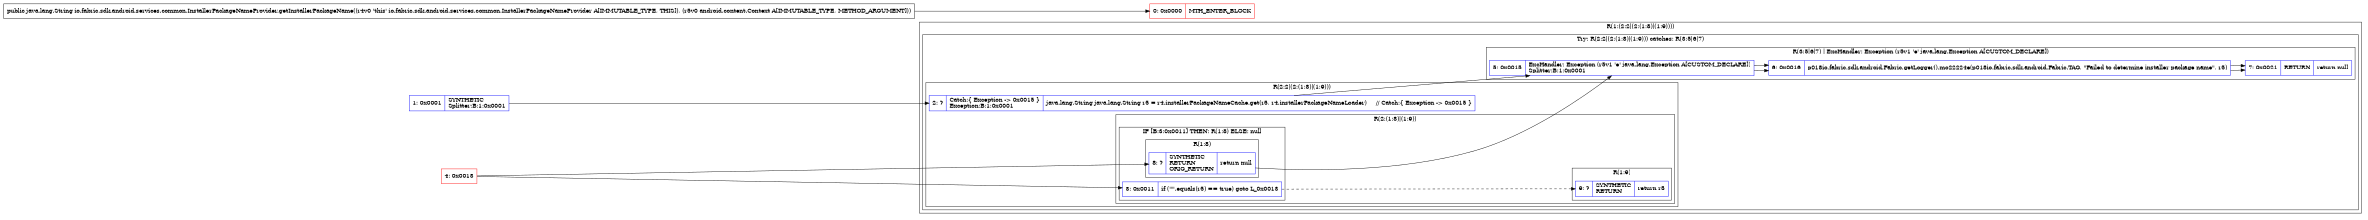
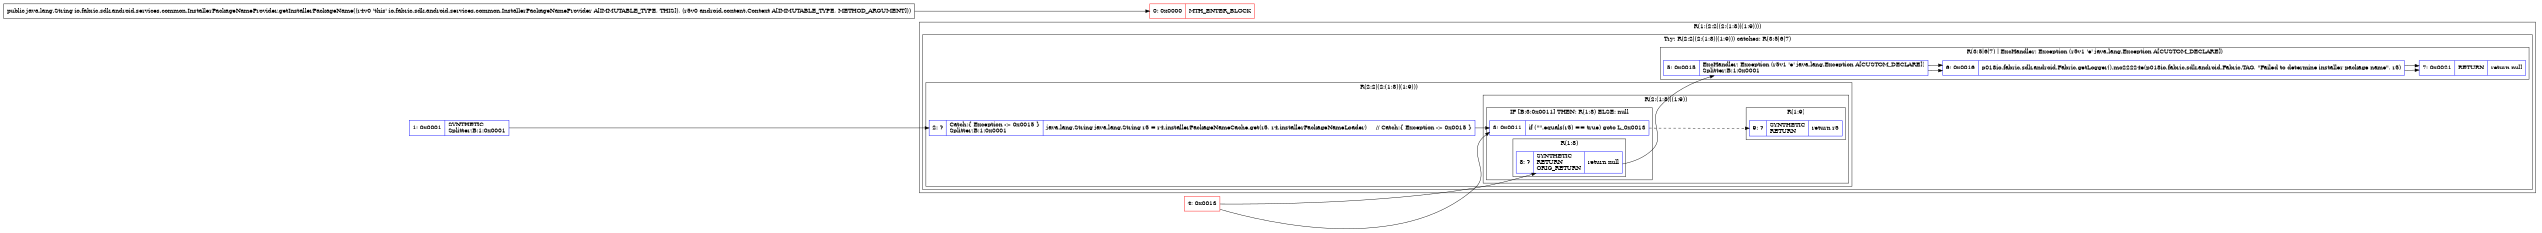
(1410, 86) -> (1480, 128)
(981, 106) -> (978, 131)
